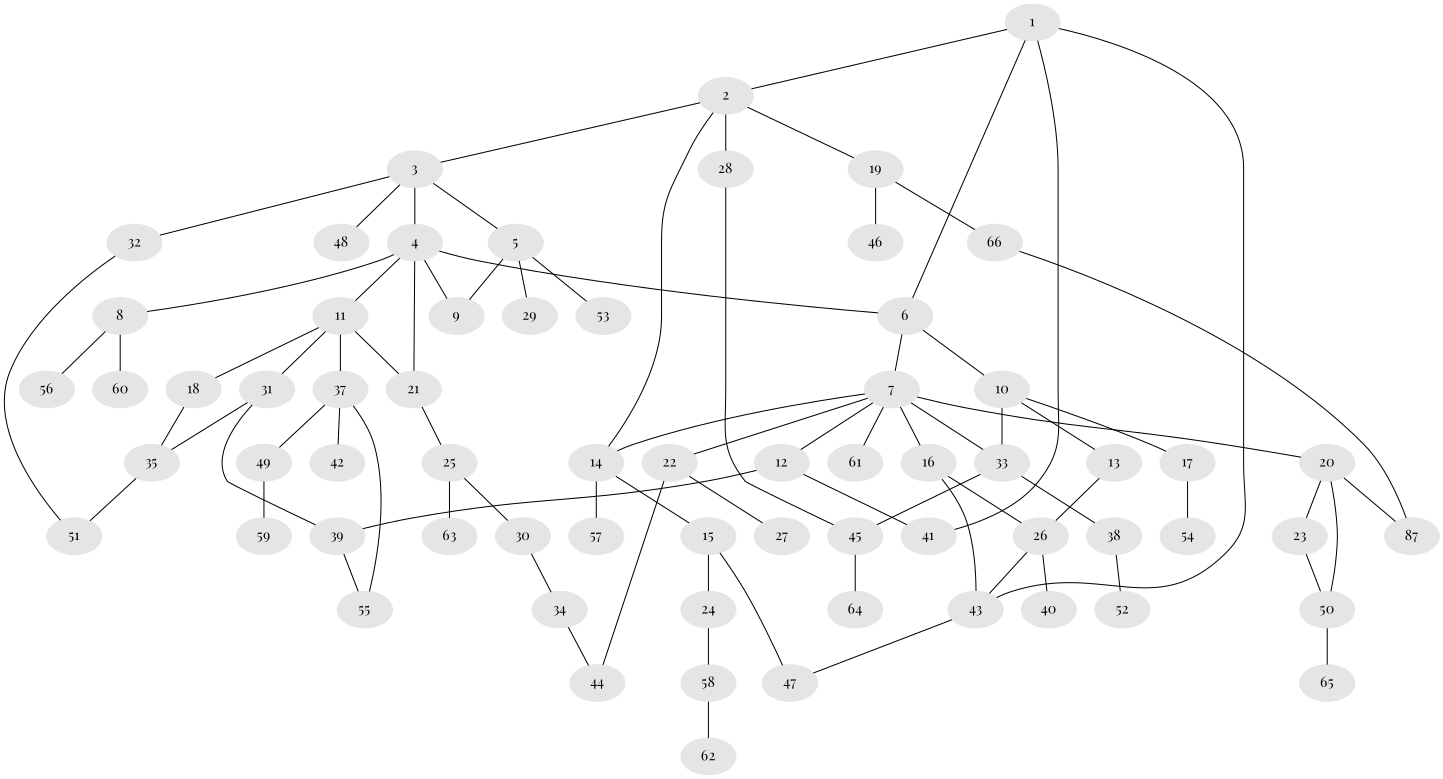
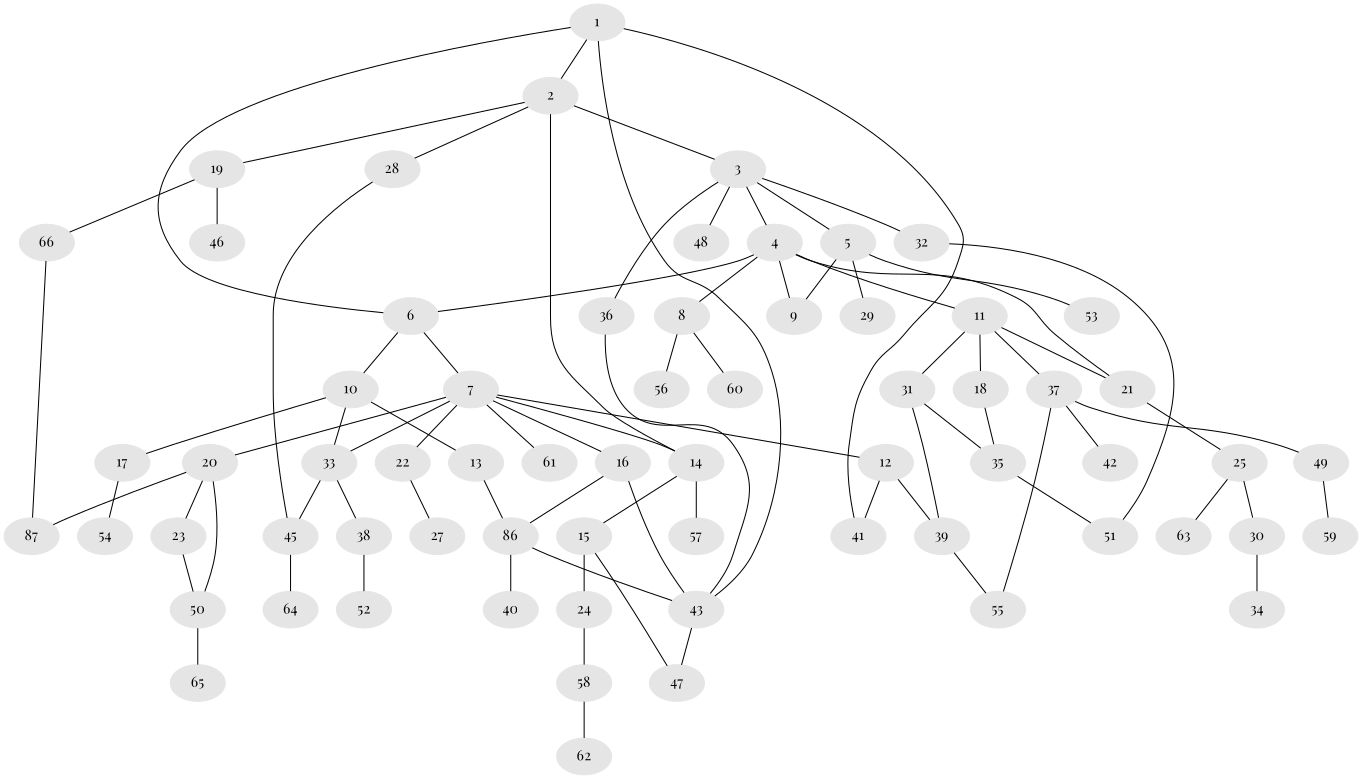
none -> (607, 316)
(1041, 536) -> (511, 536)
(597, 683) -> none
